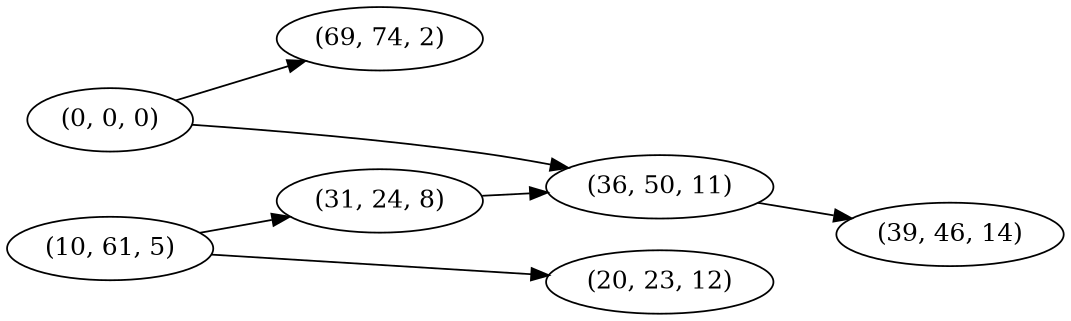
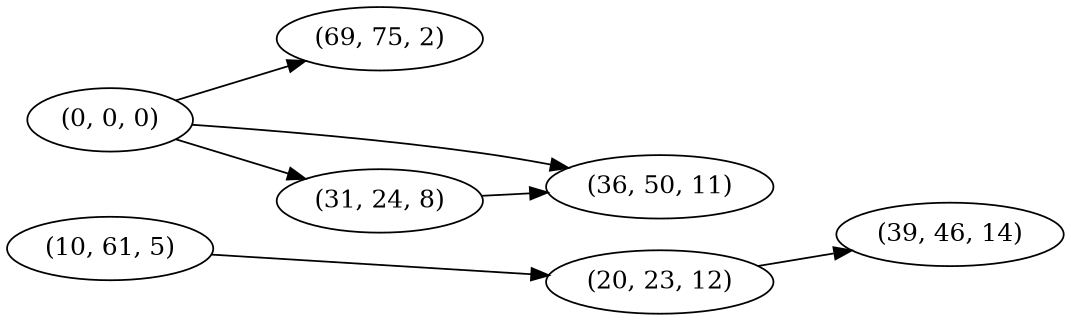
(380, 39) -> (380, 39)
(796, 209) -> (796, 260)
(236, 226) -> (232, 156)
